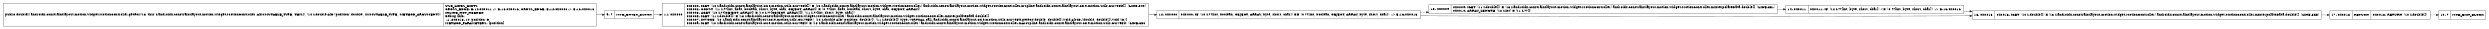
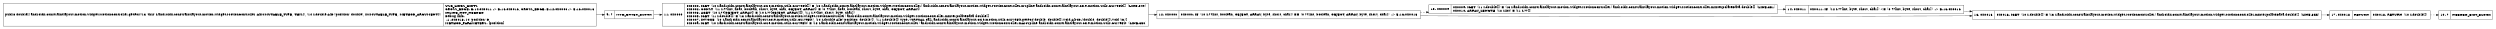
(2468, 15) -> (2472, 15)
